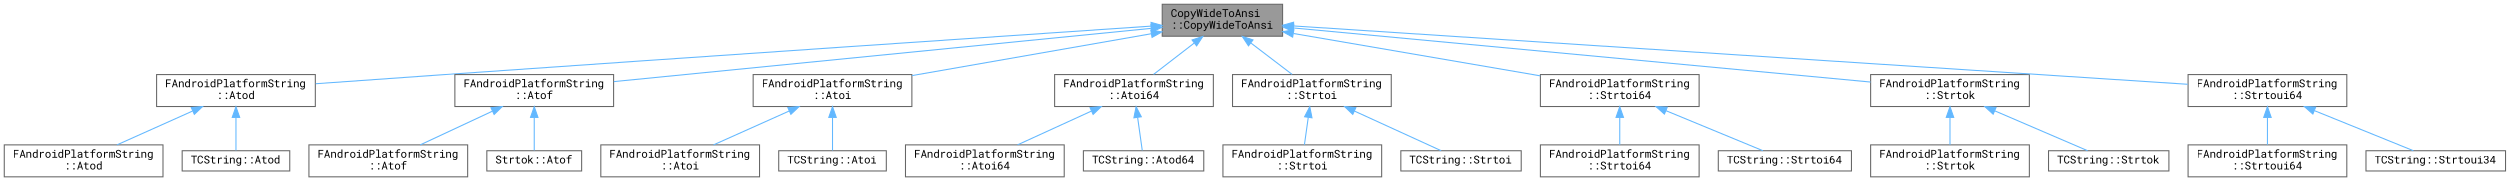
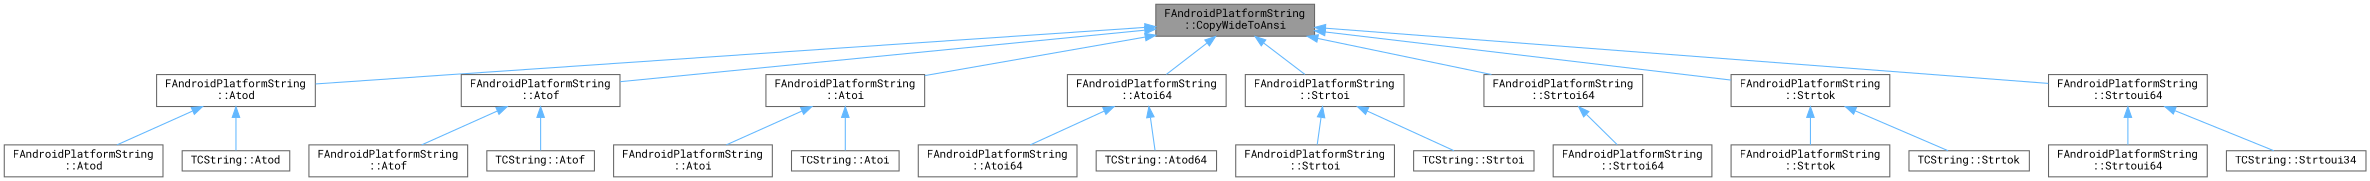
(1222, 20) -> (1235, 20)
(534, 161) -> (541, 161)
(1785, 161) -> none
